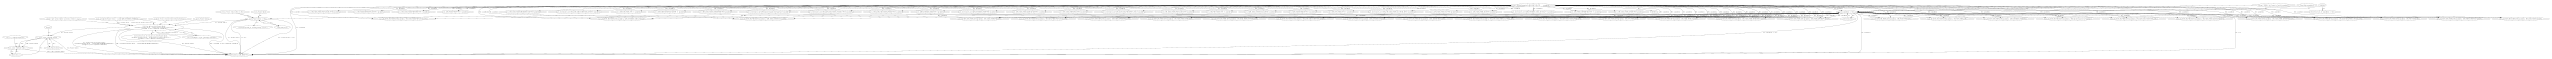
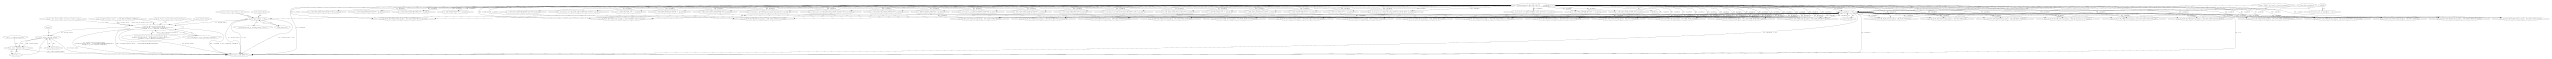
(1444, 12) -> none
(1483, 12) -> none
